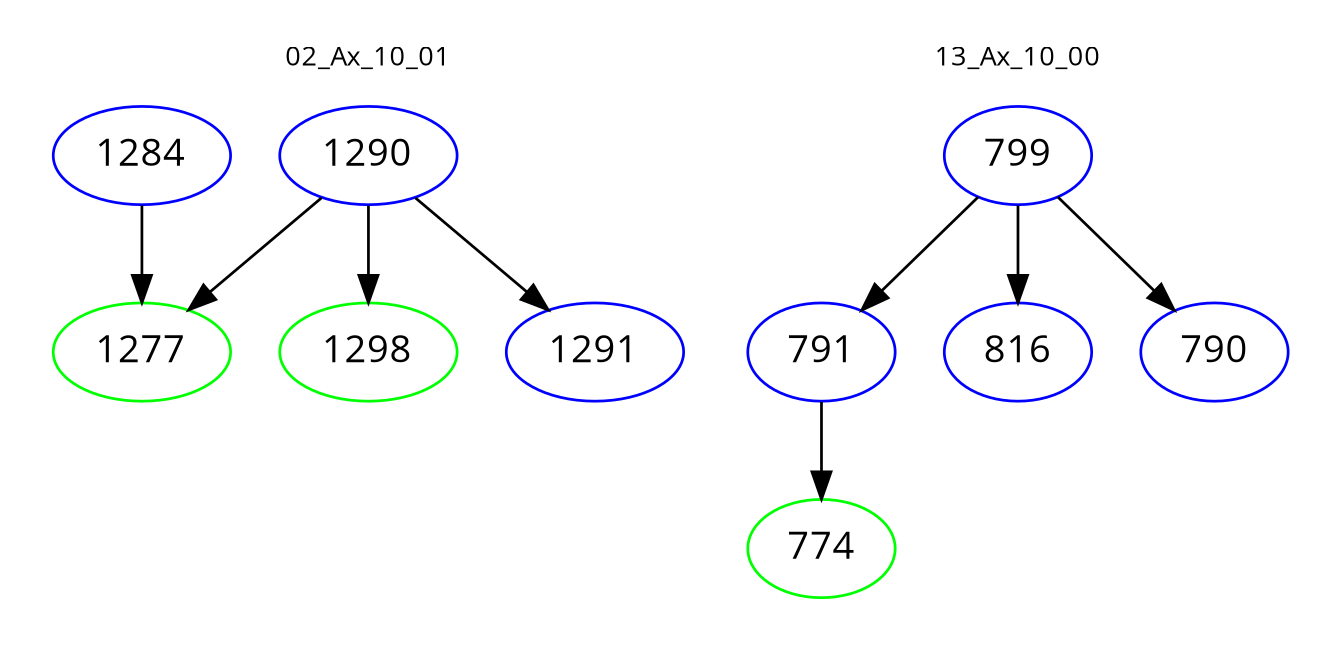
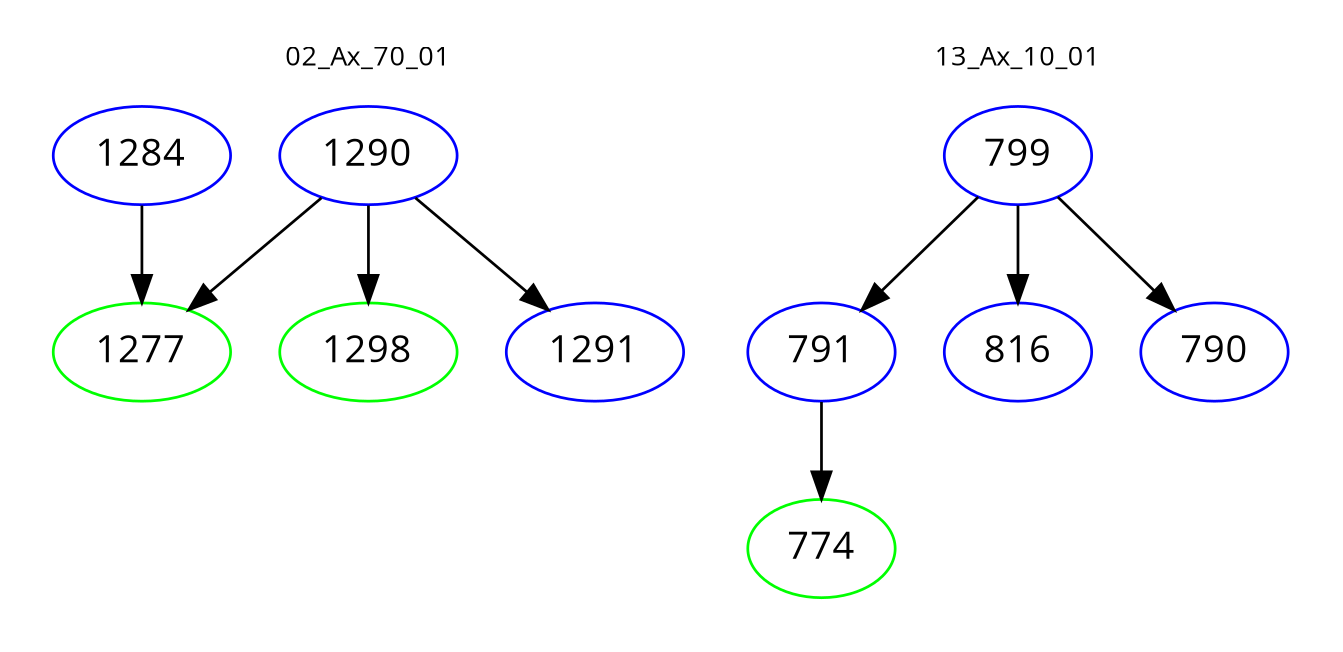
(368, 59) -> (368, 59)
(1018, 59) -> (1018, 59)
